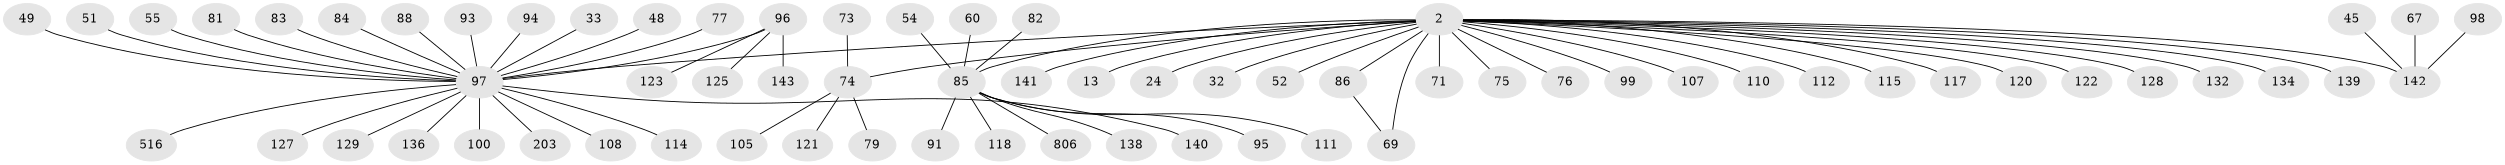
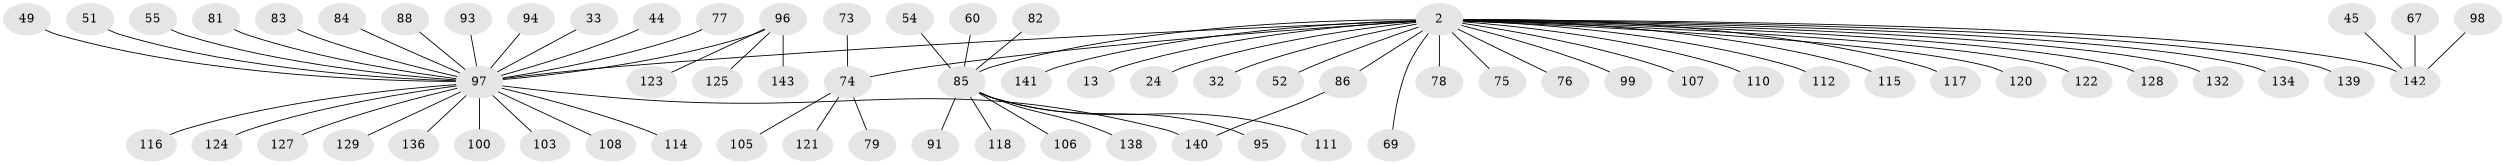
(657, 19) -> (657, 19)
(1439, 82) -> (1439, 82)
(1367, 114) -> (1271, 114)
(151, 145) -> (151, 145)
none -> (217, 145)
(545, 145) -> (545, 145)
(1066, 145) -> (1066, 145)
